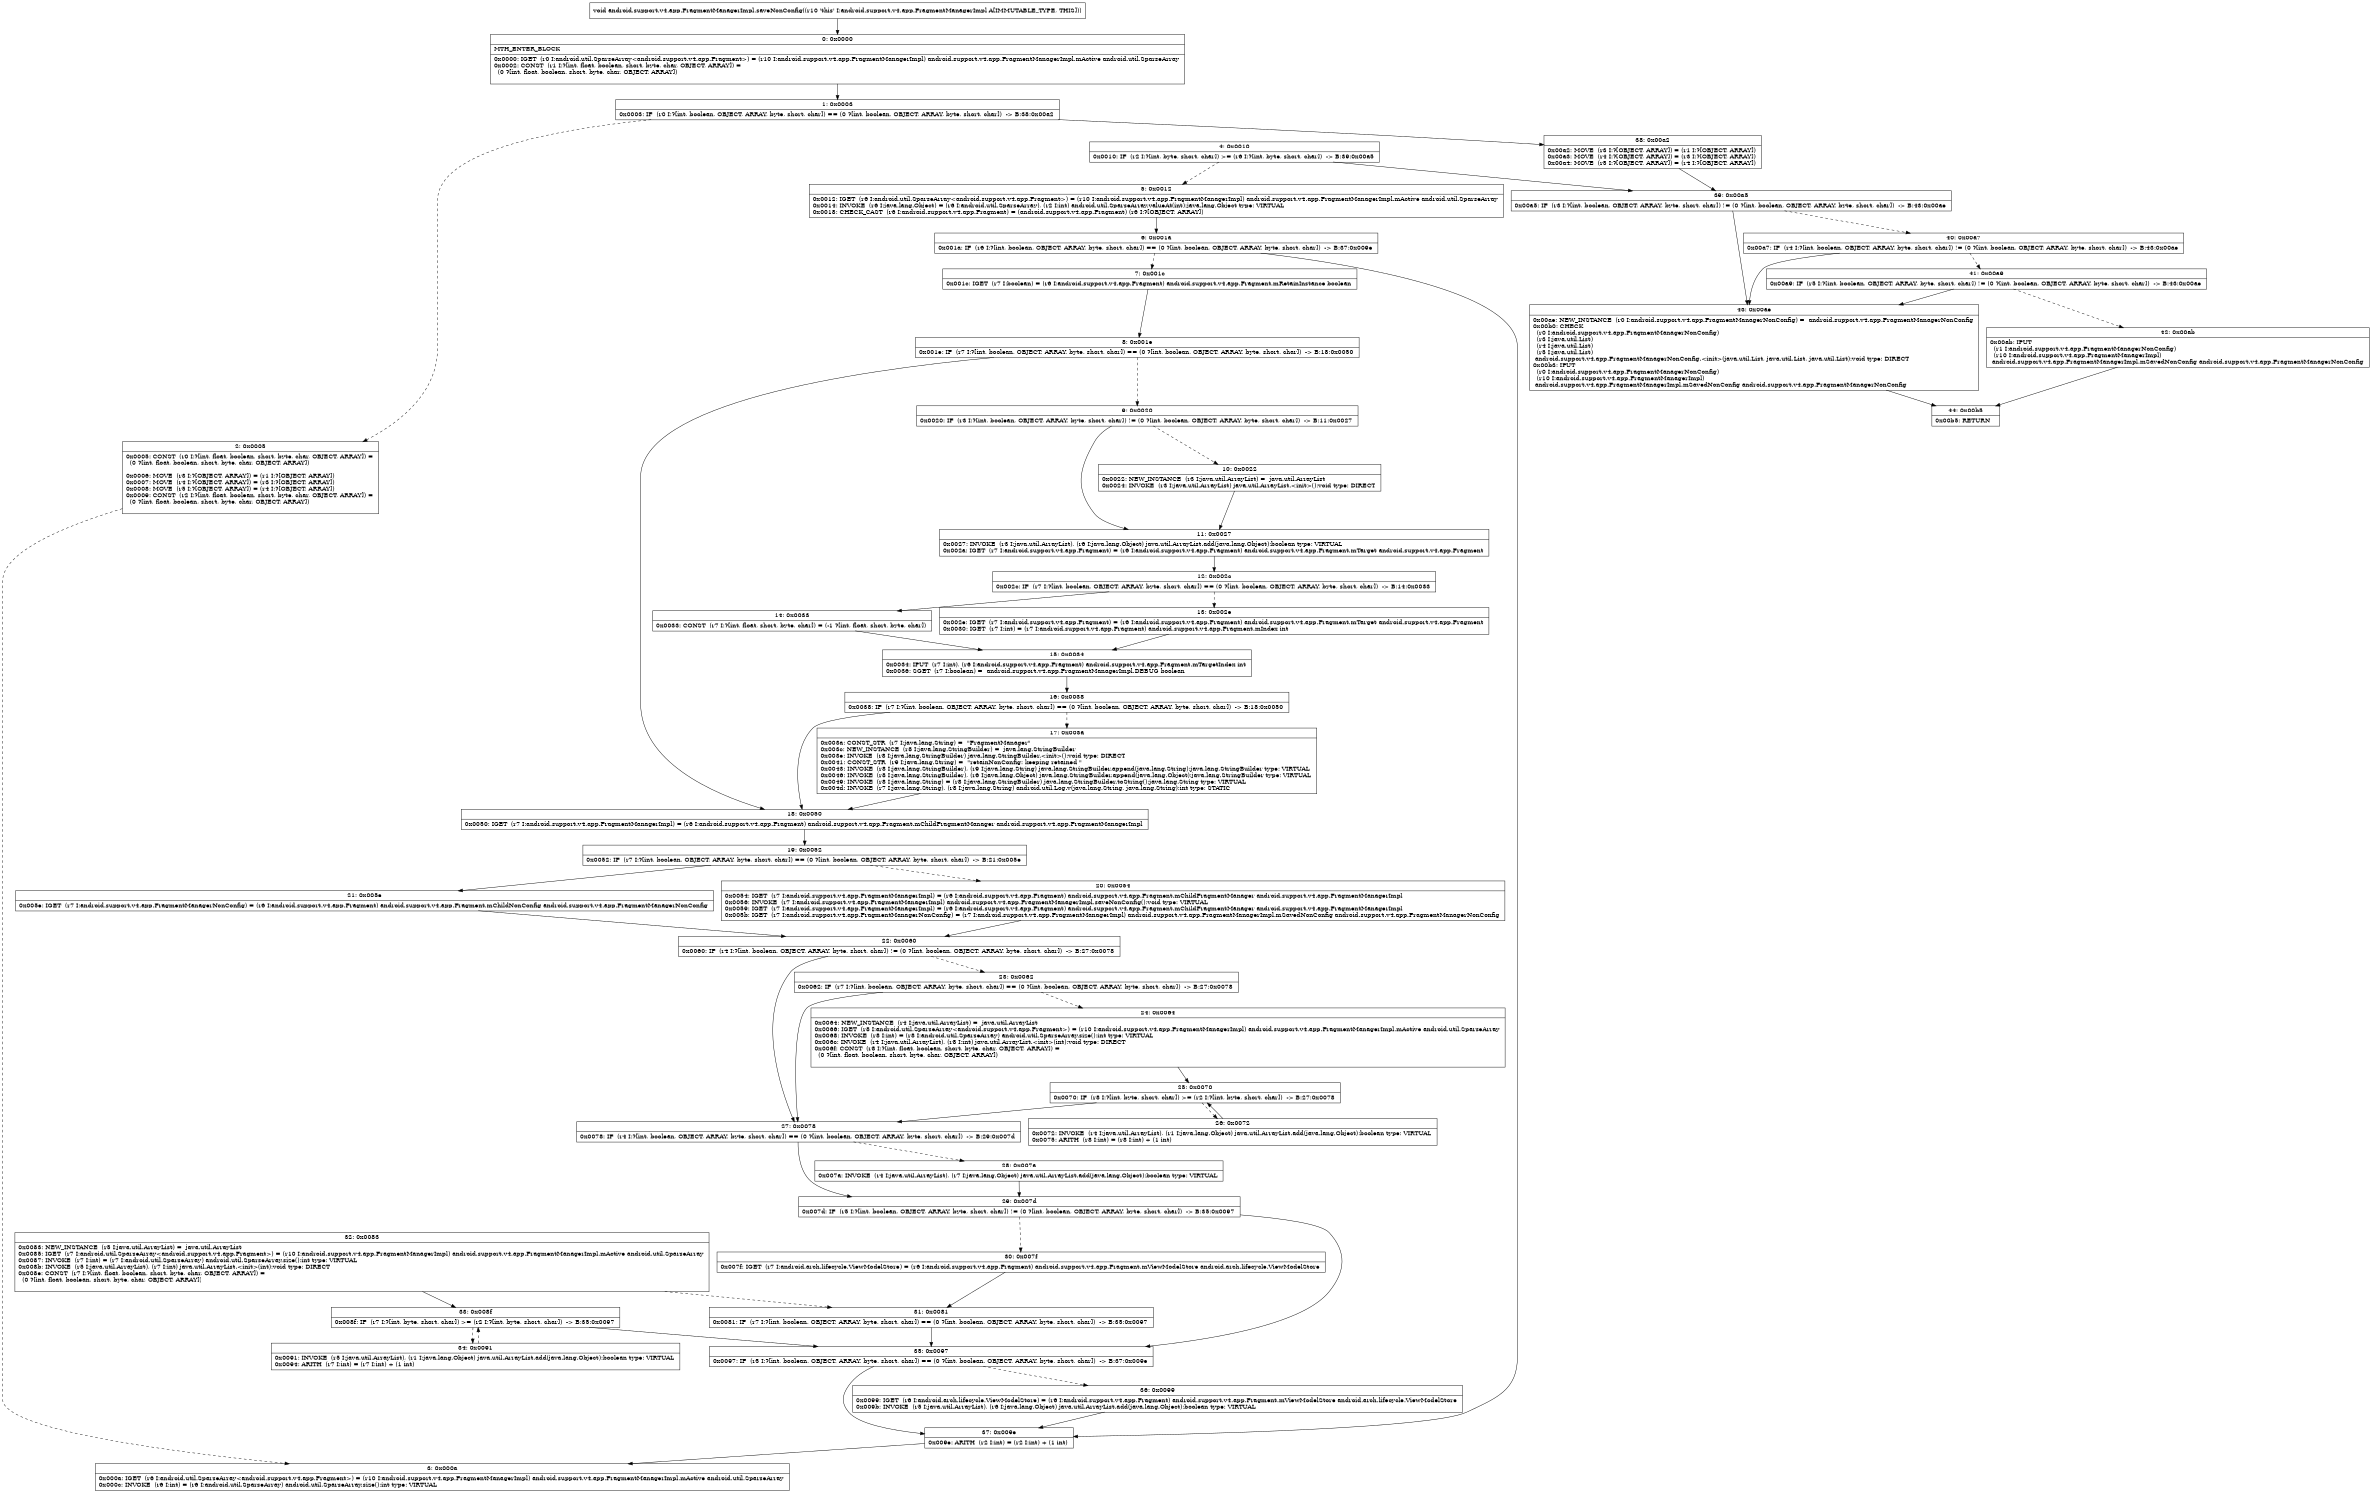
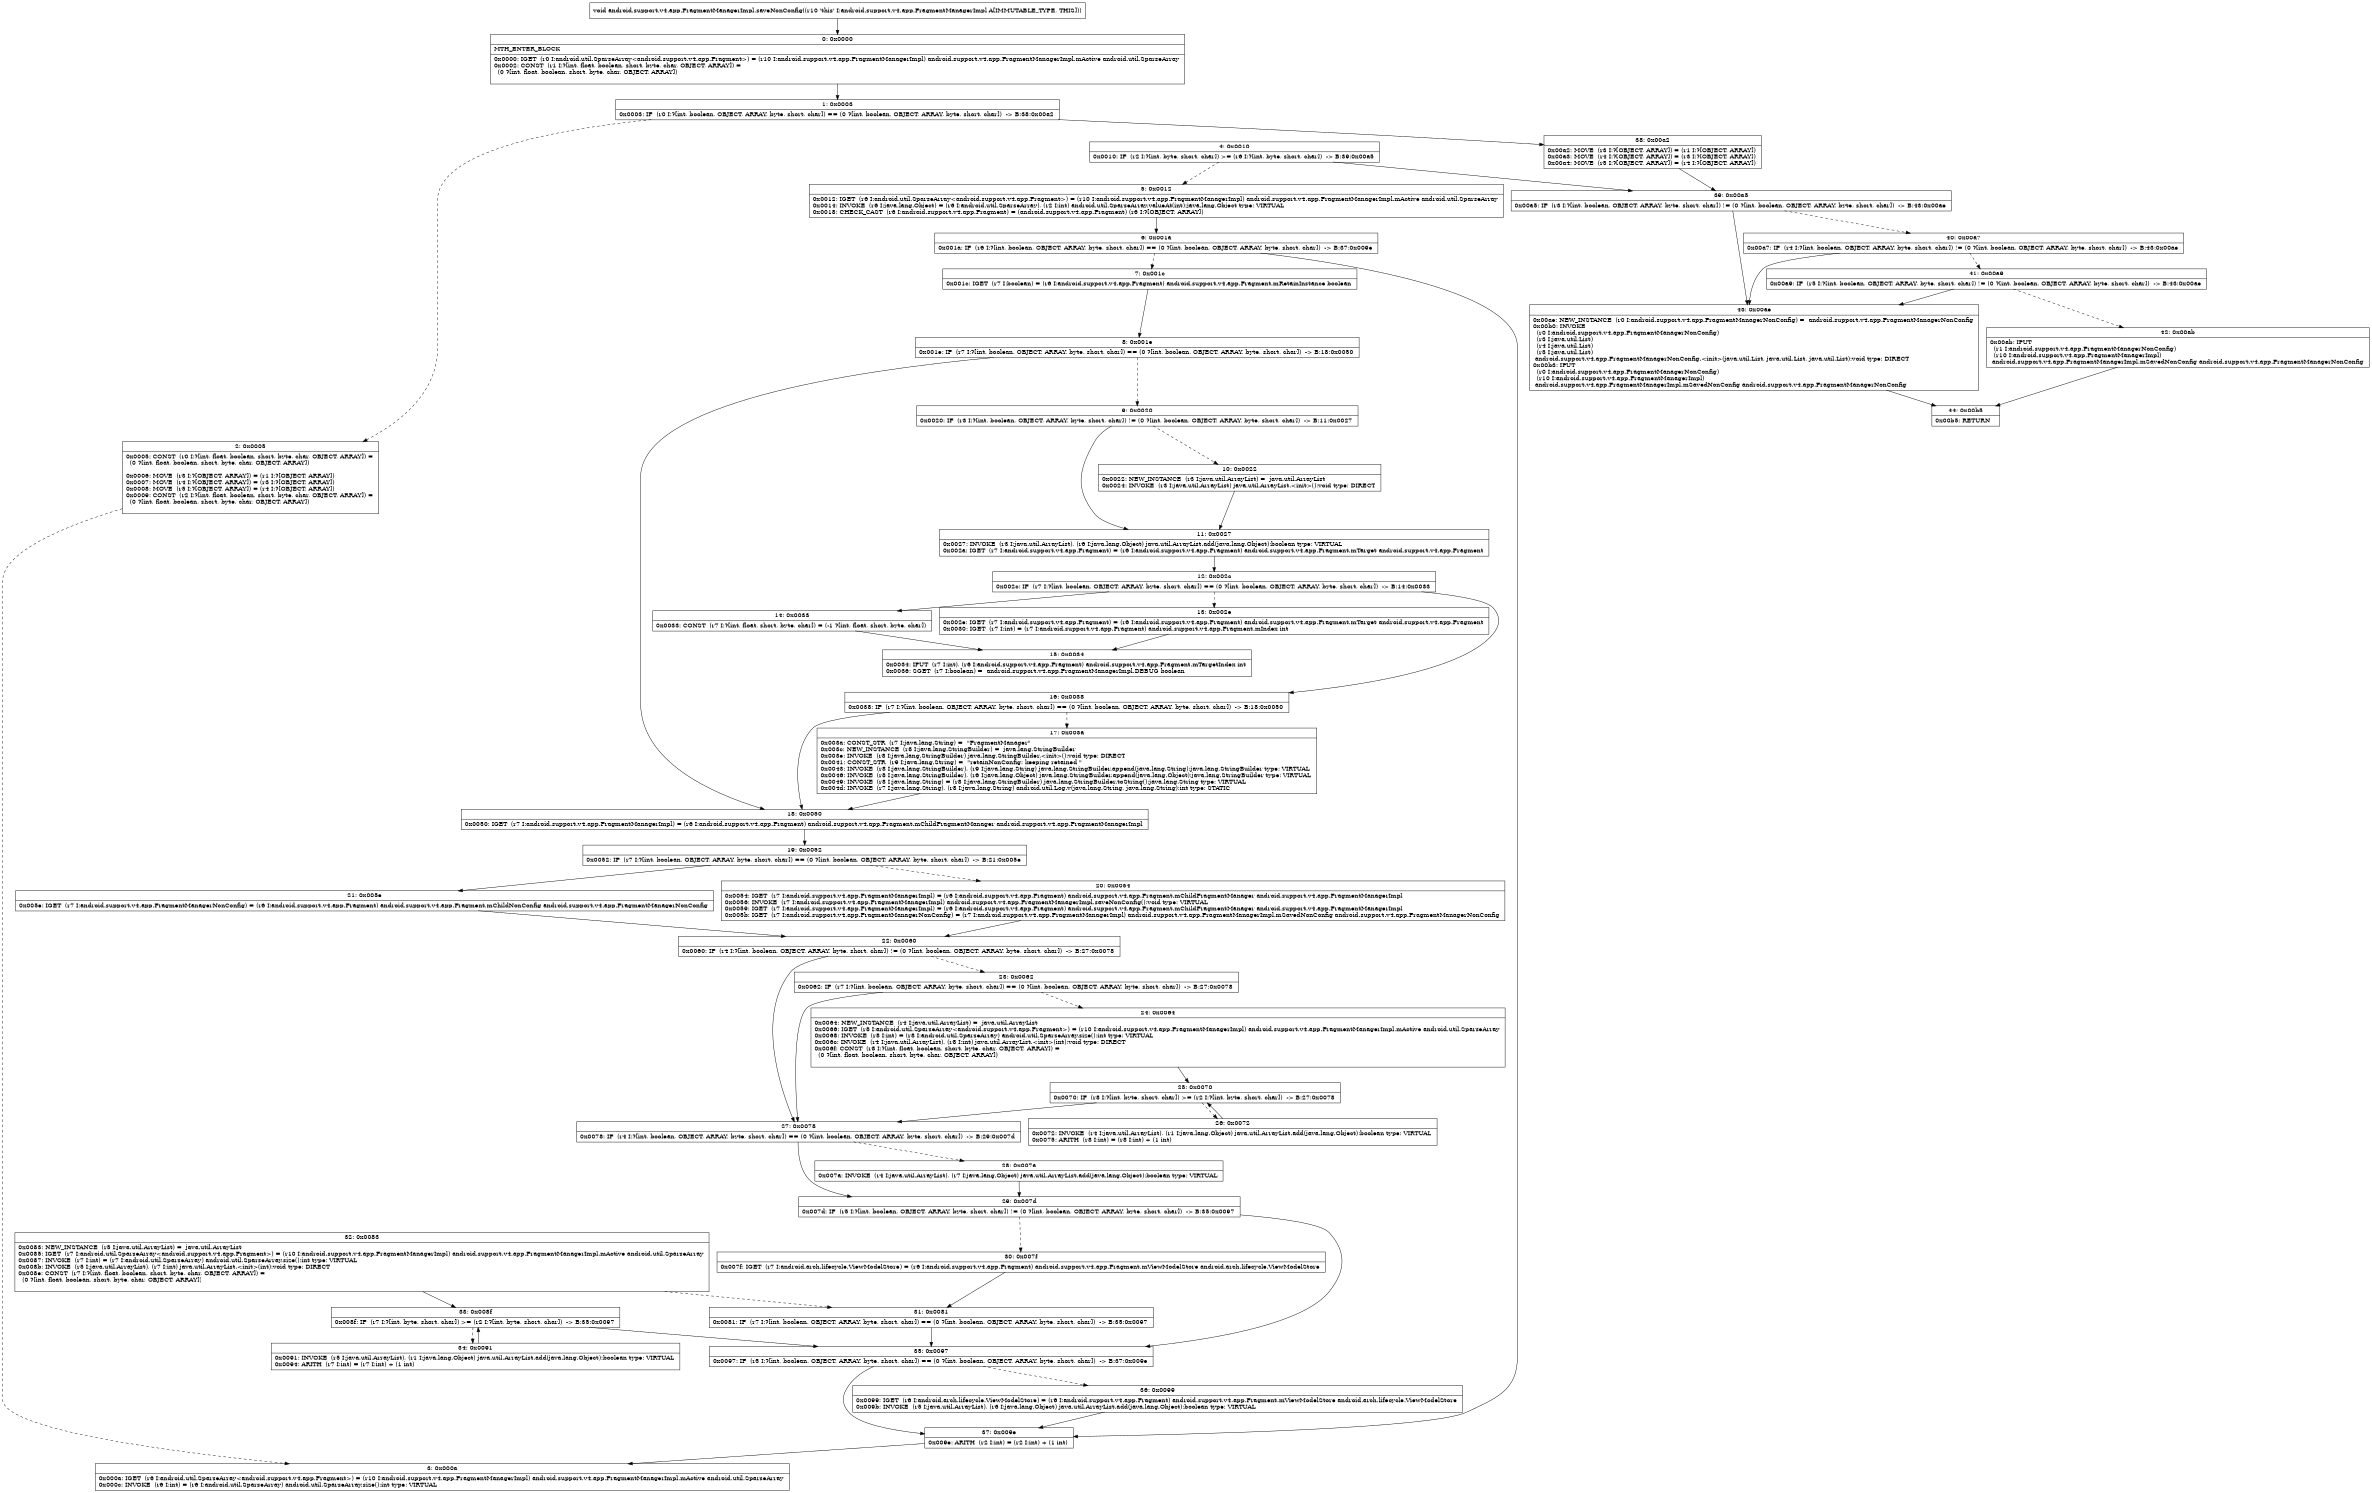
(1560, 327) -> (1561, 327)
(1067, 682) -> (1447, 662)
(478, 1338) -> (478, 1338)
